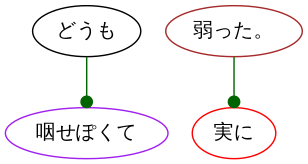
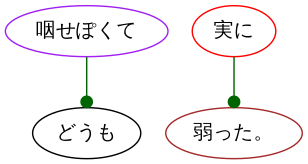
(87, 77) -> (87, 77)
(234, 77) -> (234, 77)
